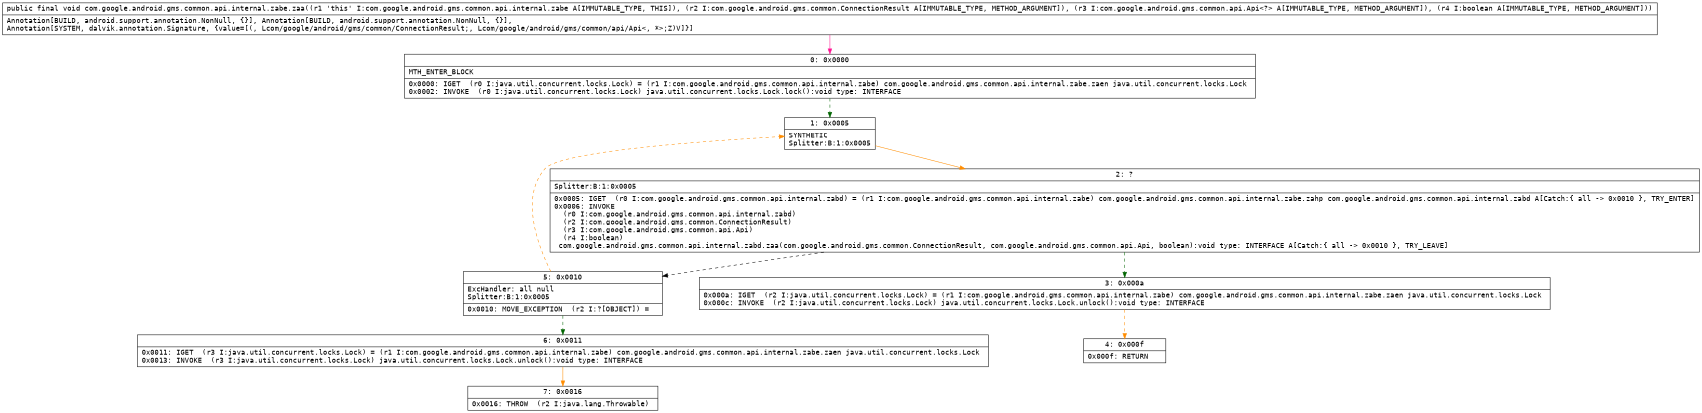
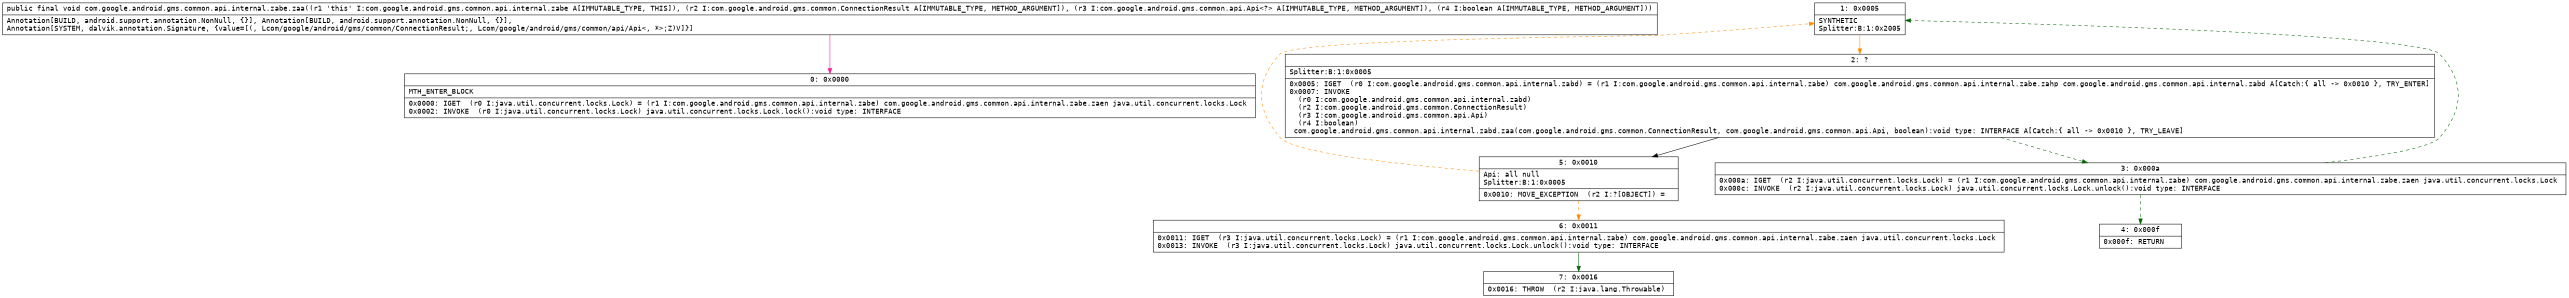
(830, 105) -> (2282, 35)
(830, 143) -> (1860, 29)
(589, 207) -> (1324, 92)
(746, 264) -> (1688, 146)
(511, 289) -> (1512, 175)
(1125, 322) -> (2141, 207)
(563, 323) -> (1579, 208)
(563, 374) -> (1579, 259)
